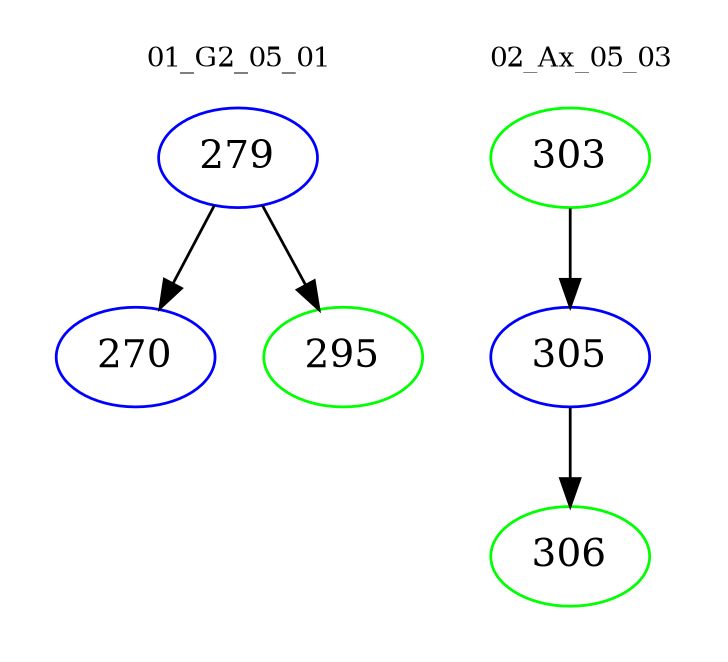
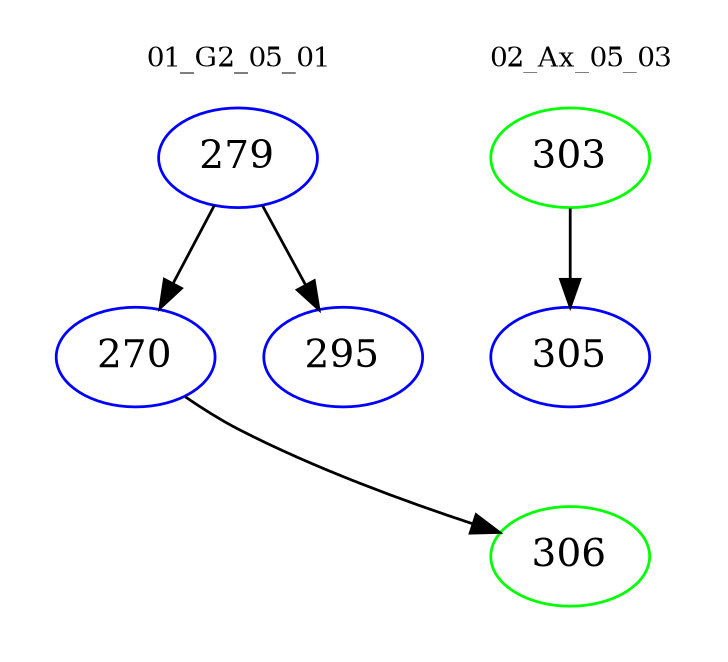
(343, 357) -> (343, 357)
(570, 443) -> (325, 469)
